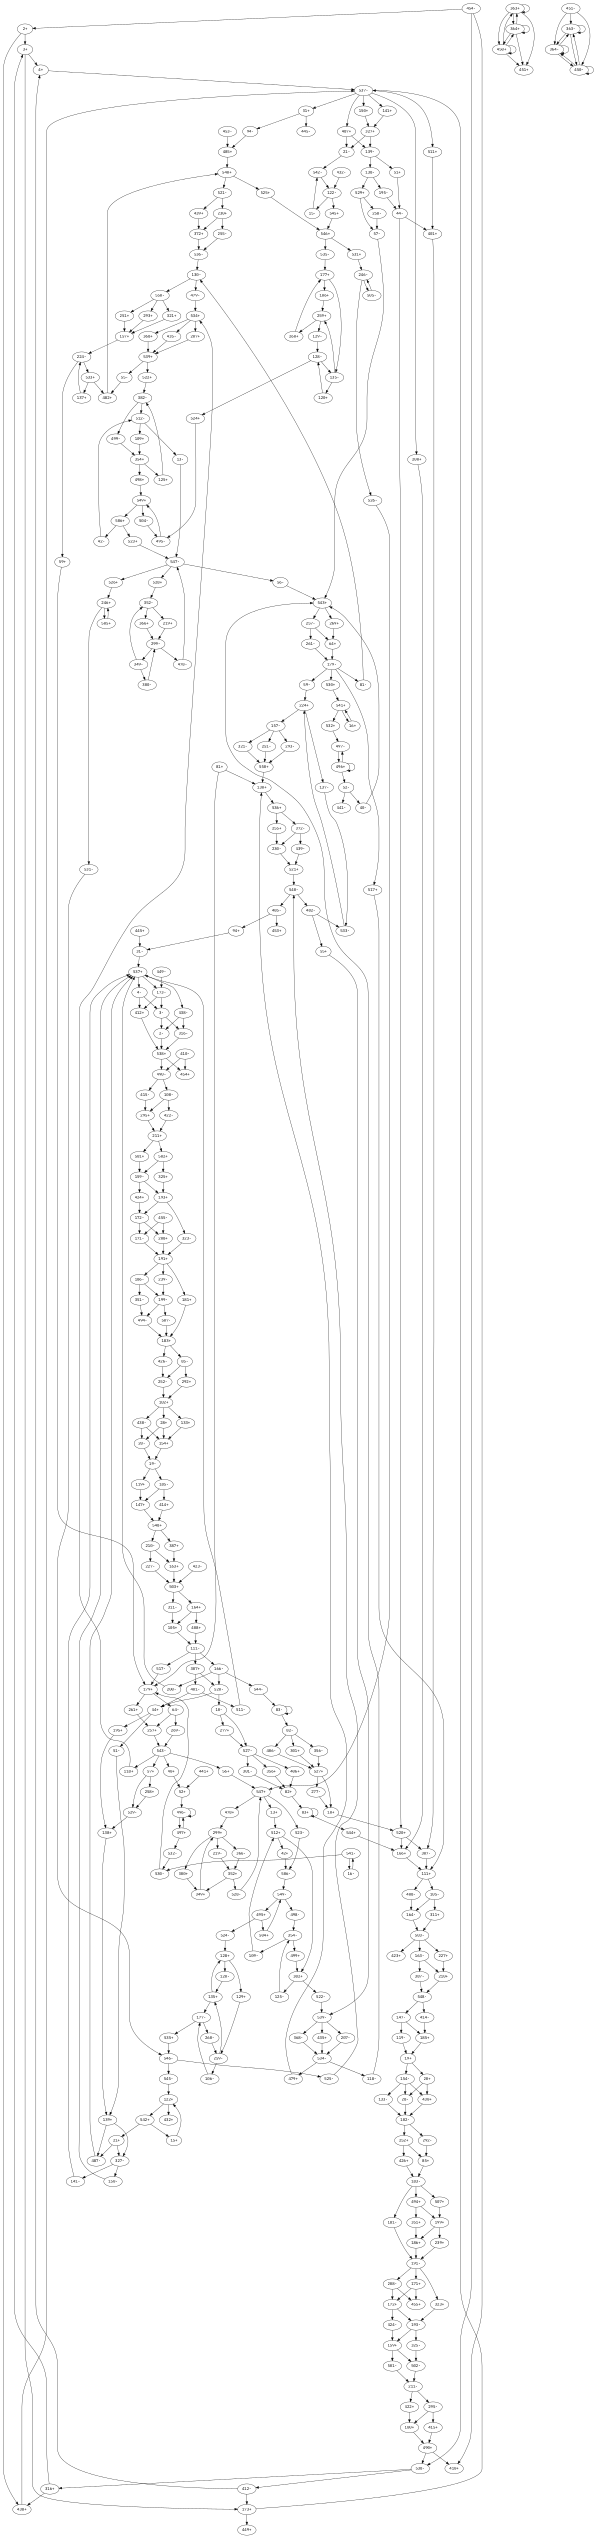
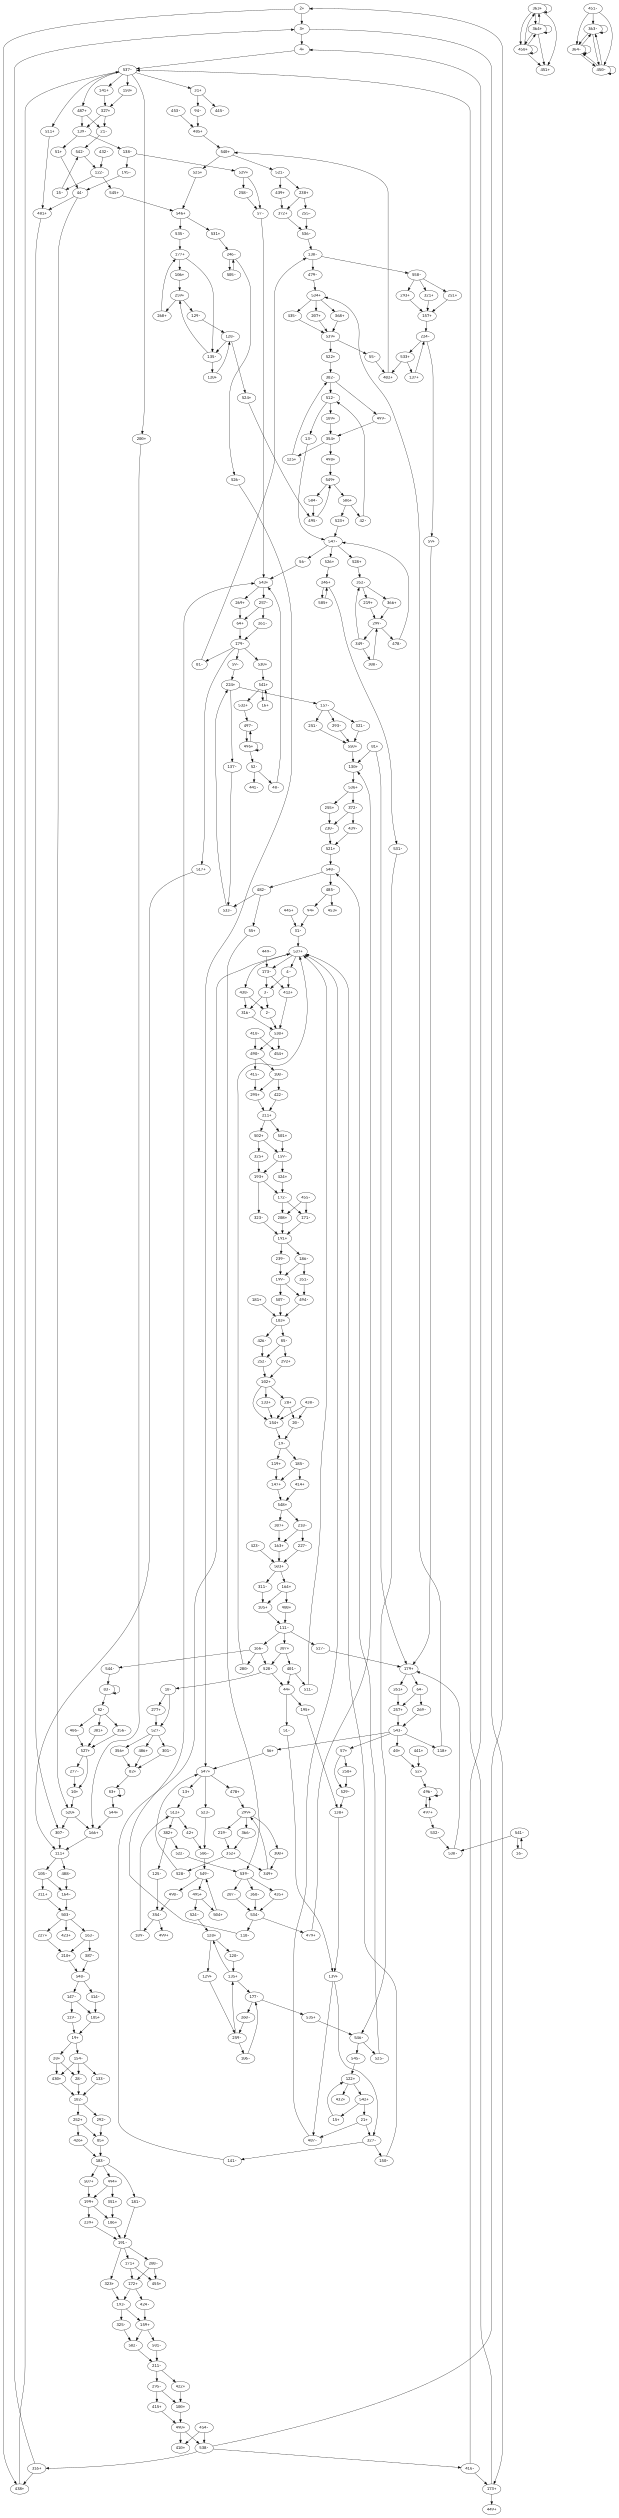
(249, 19) -> (503, 1244)
(177, 1277) -> none
(154, 1412) -> (253, 1403)
(296, 1965) -> none
(247, 2489) -> (470, 2469)
